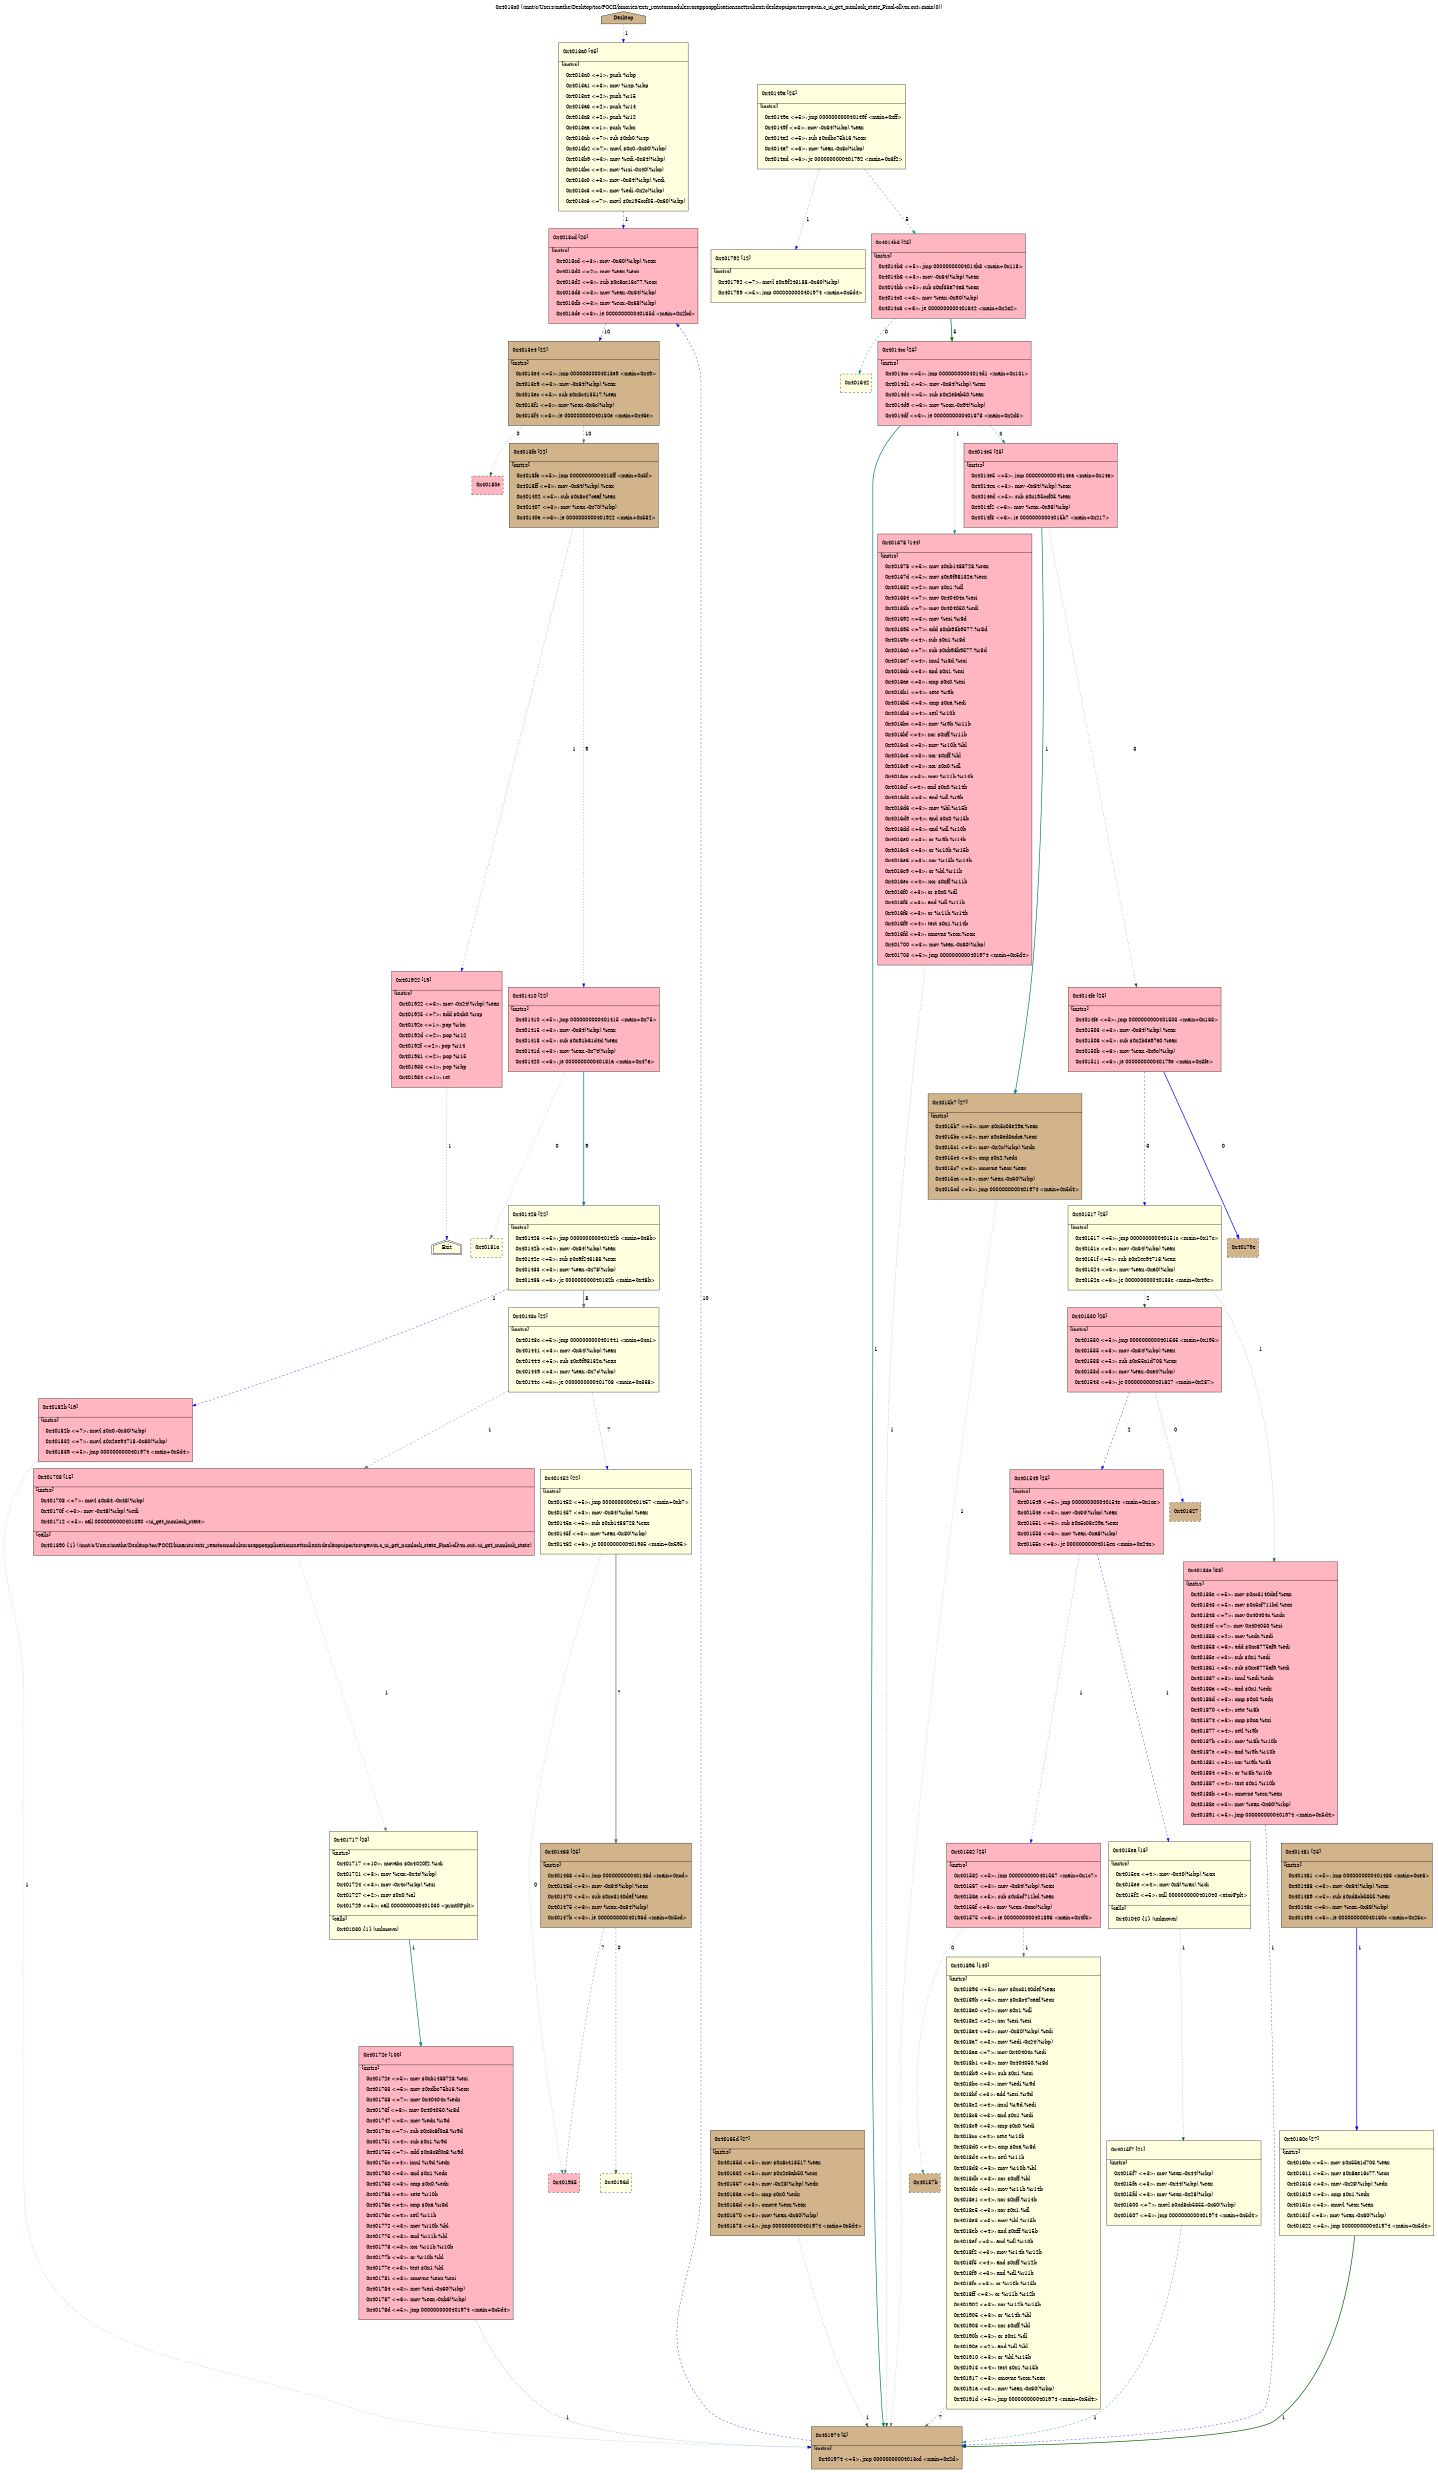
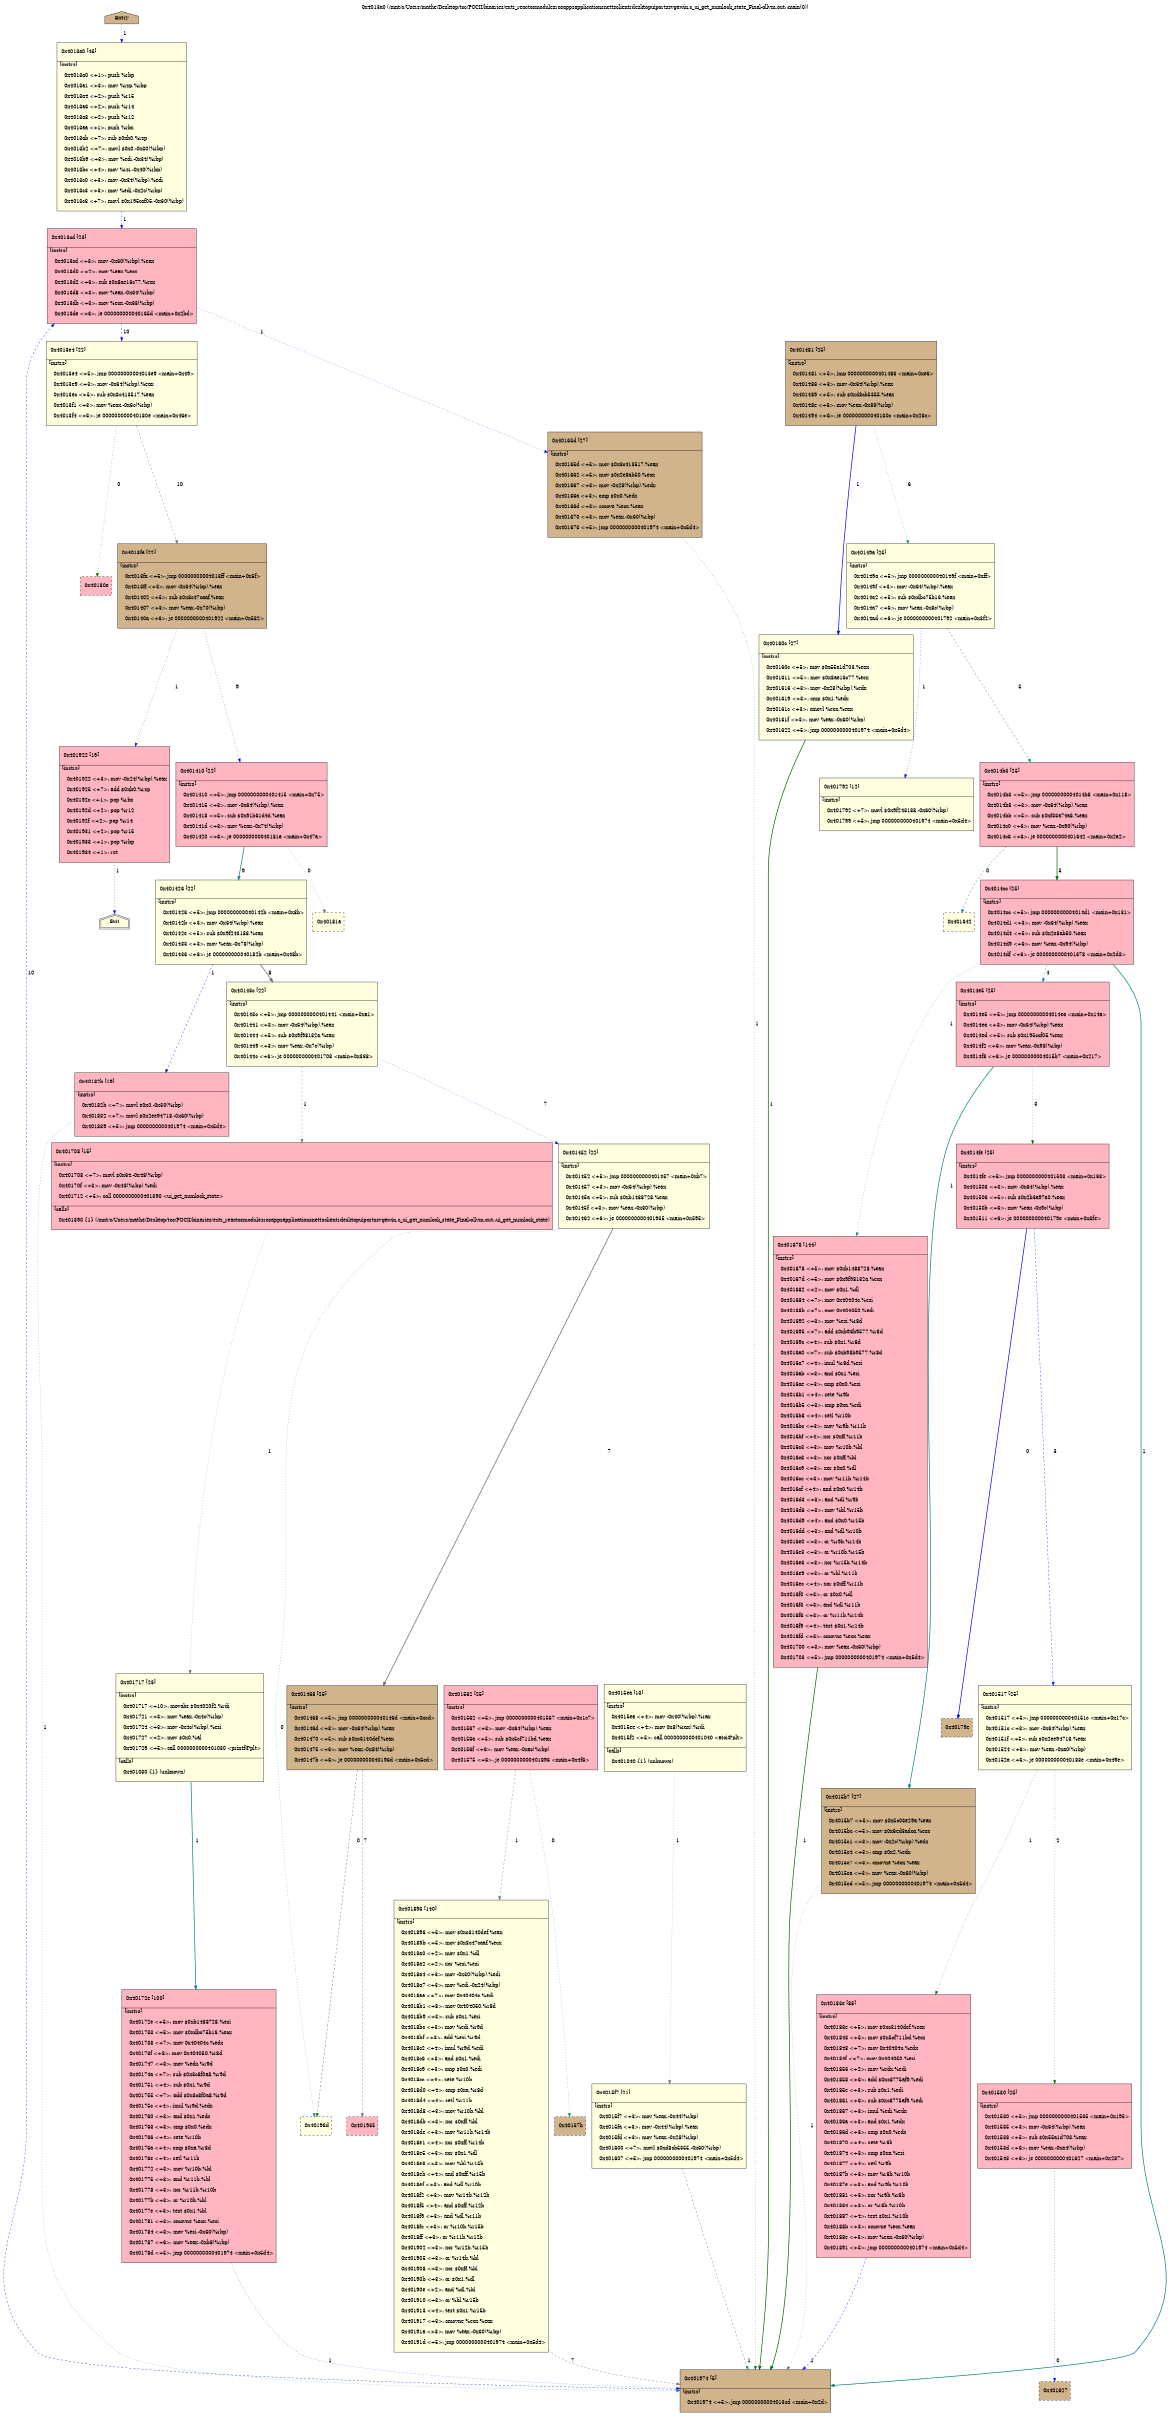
(623, 18) -> (122, 18)
none -> (370, 379)
(584, 383) -> (122, 383)
none -> (891, 483)
(1087, 1512) -> none
(887, 1693) -> (789, 2017)
(530, 1859) -> (285, 1575)
(1182, 2033) -> (672, 1926)
